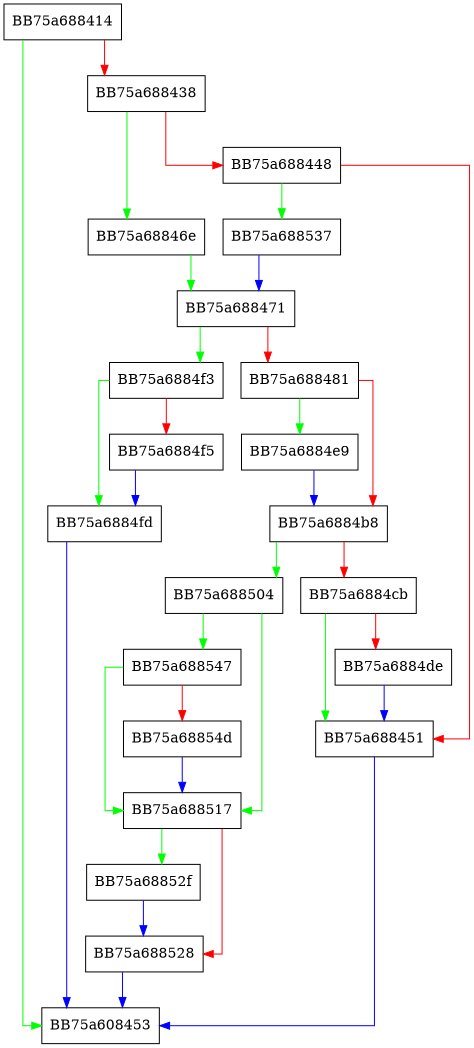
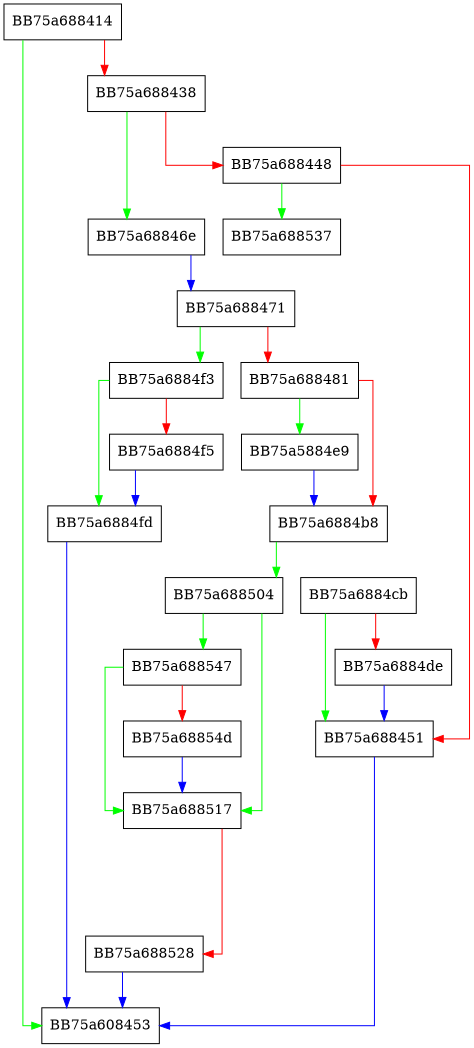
(191, 268) -> (191, 268)
(259, 268) -> none
(300, 452) -> (300, 452)
(344, 555) -> none
(143, 882) -> none
